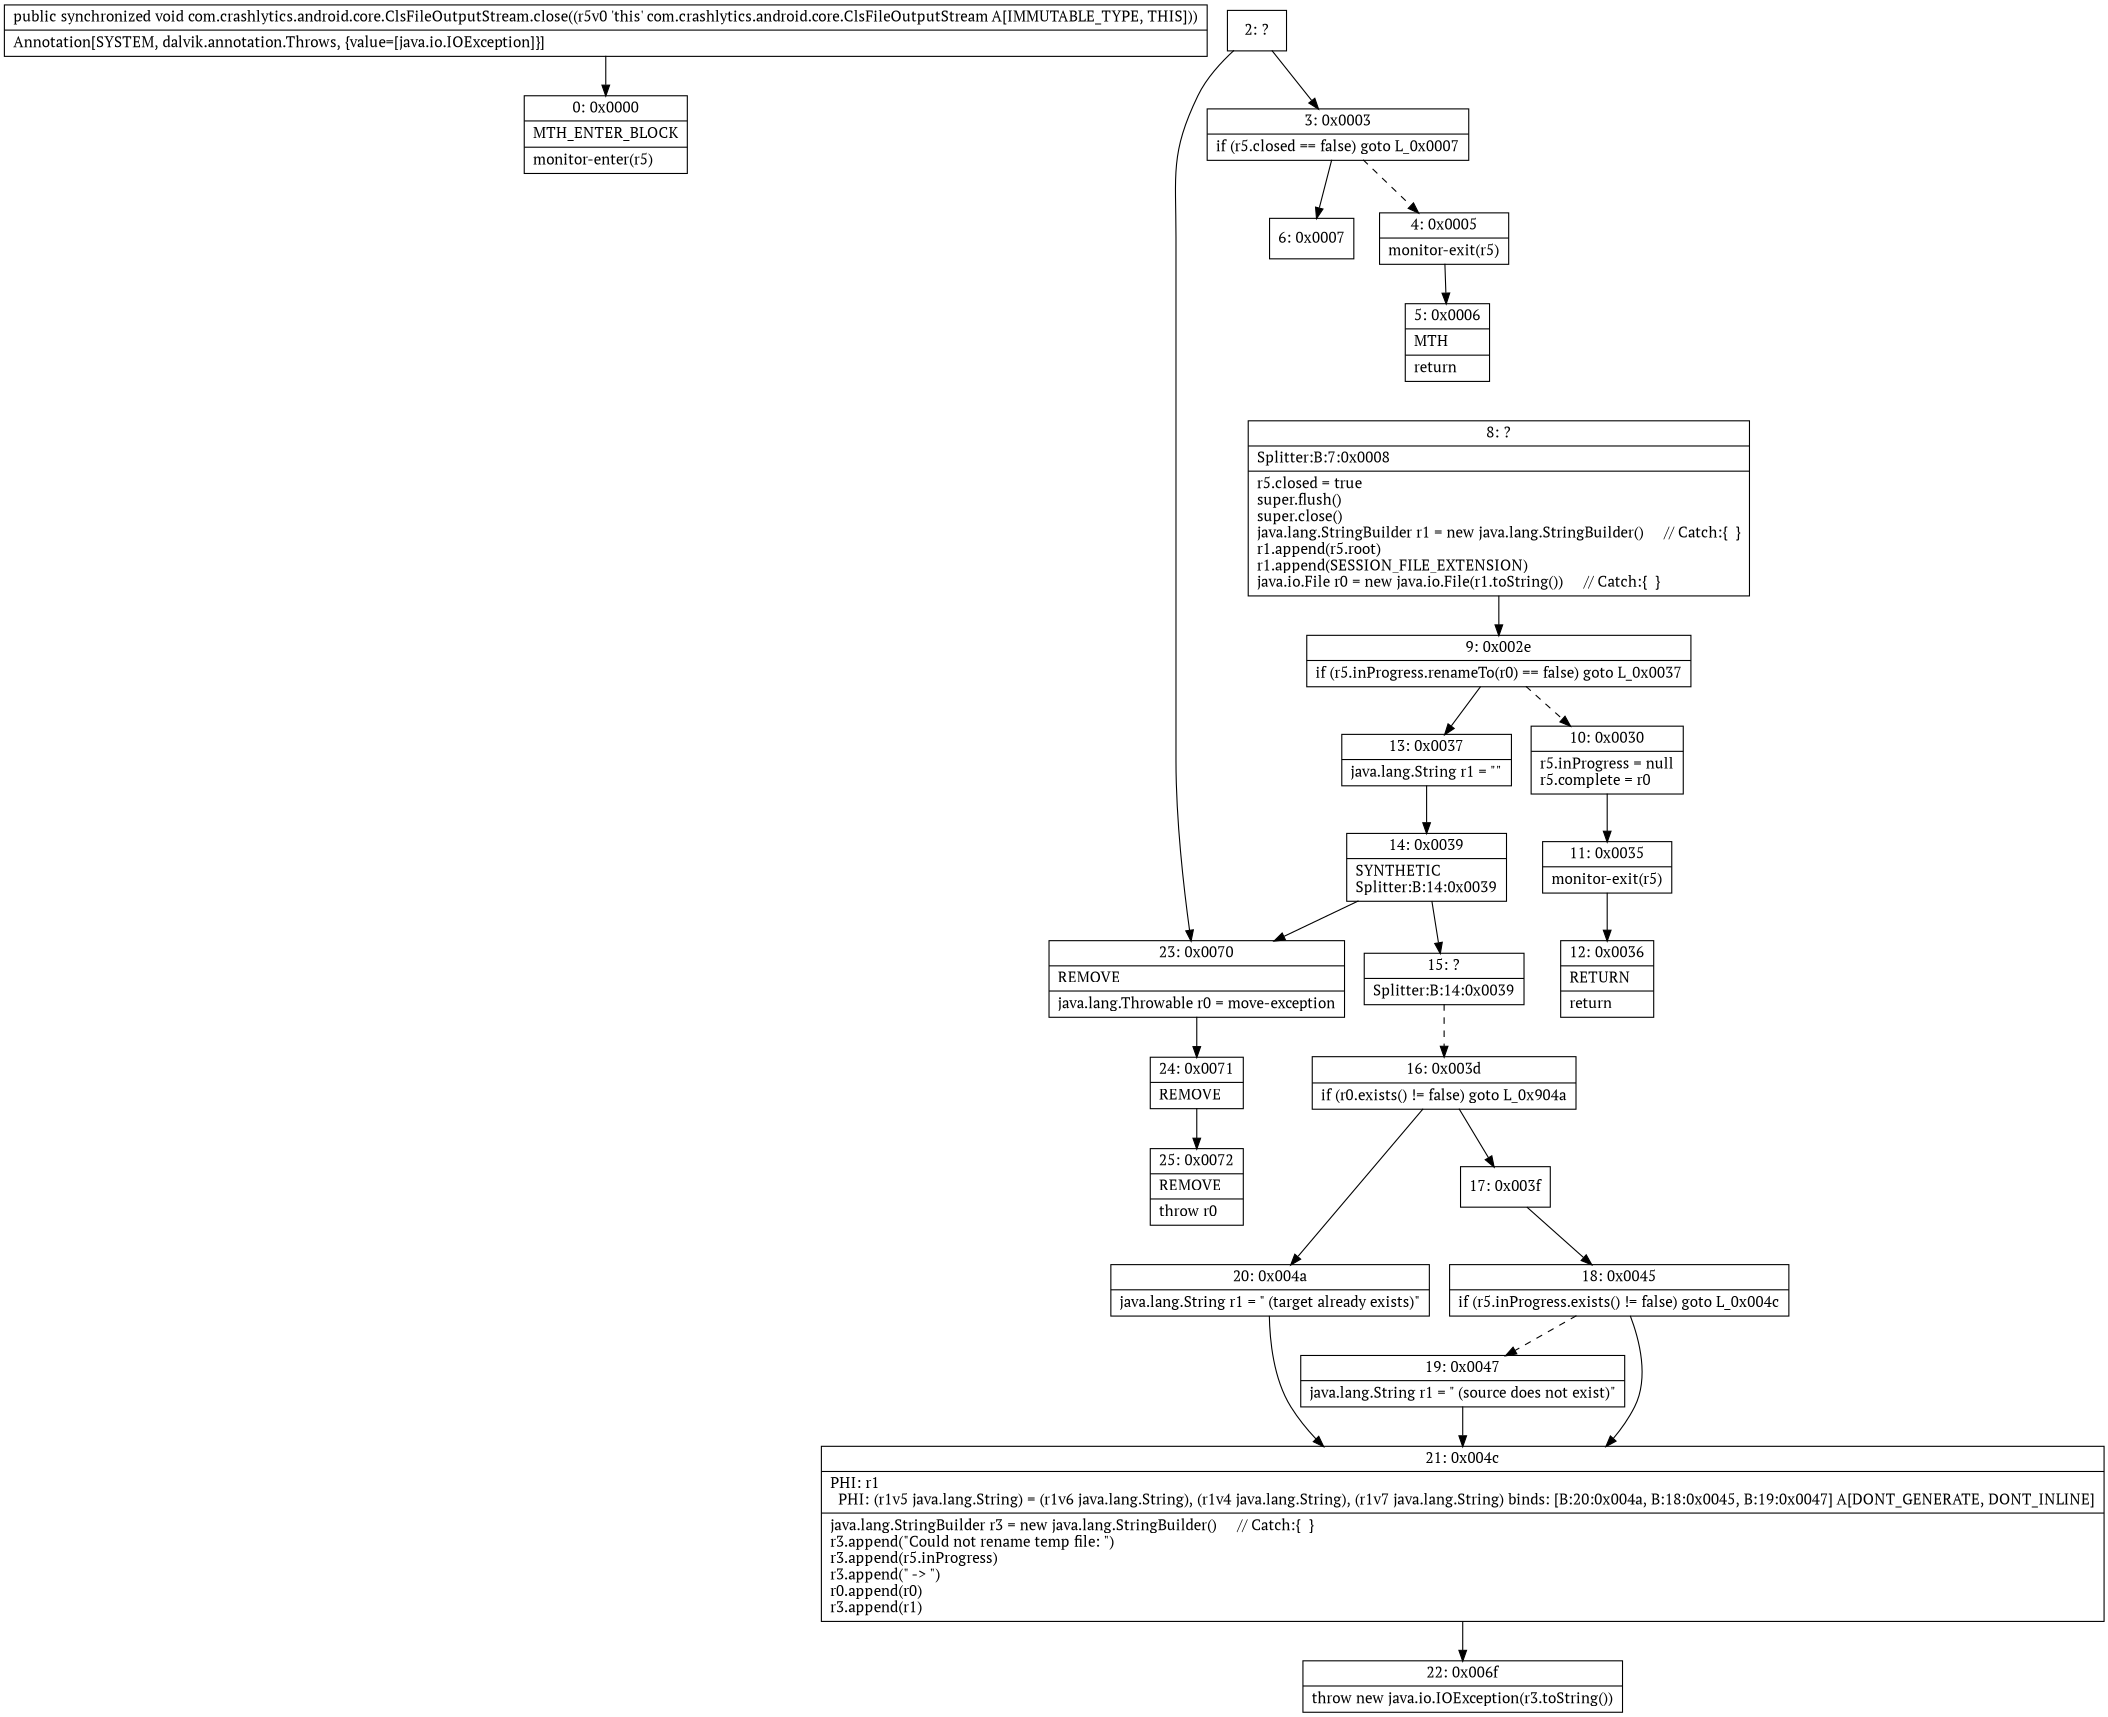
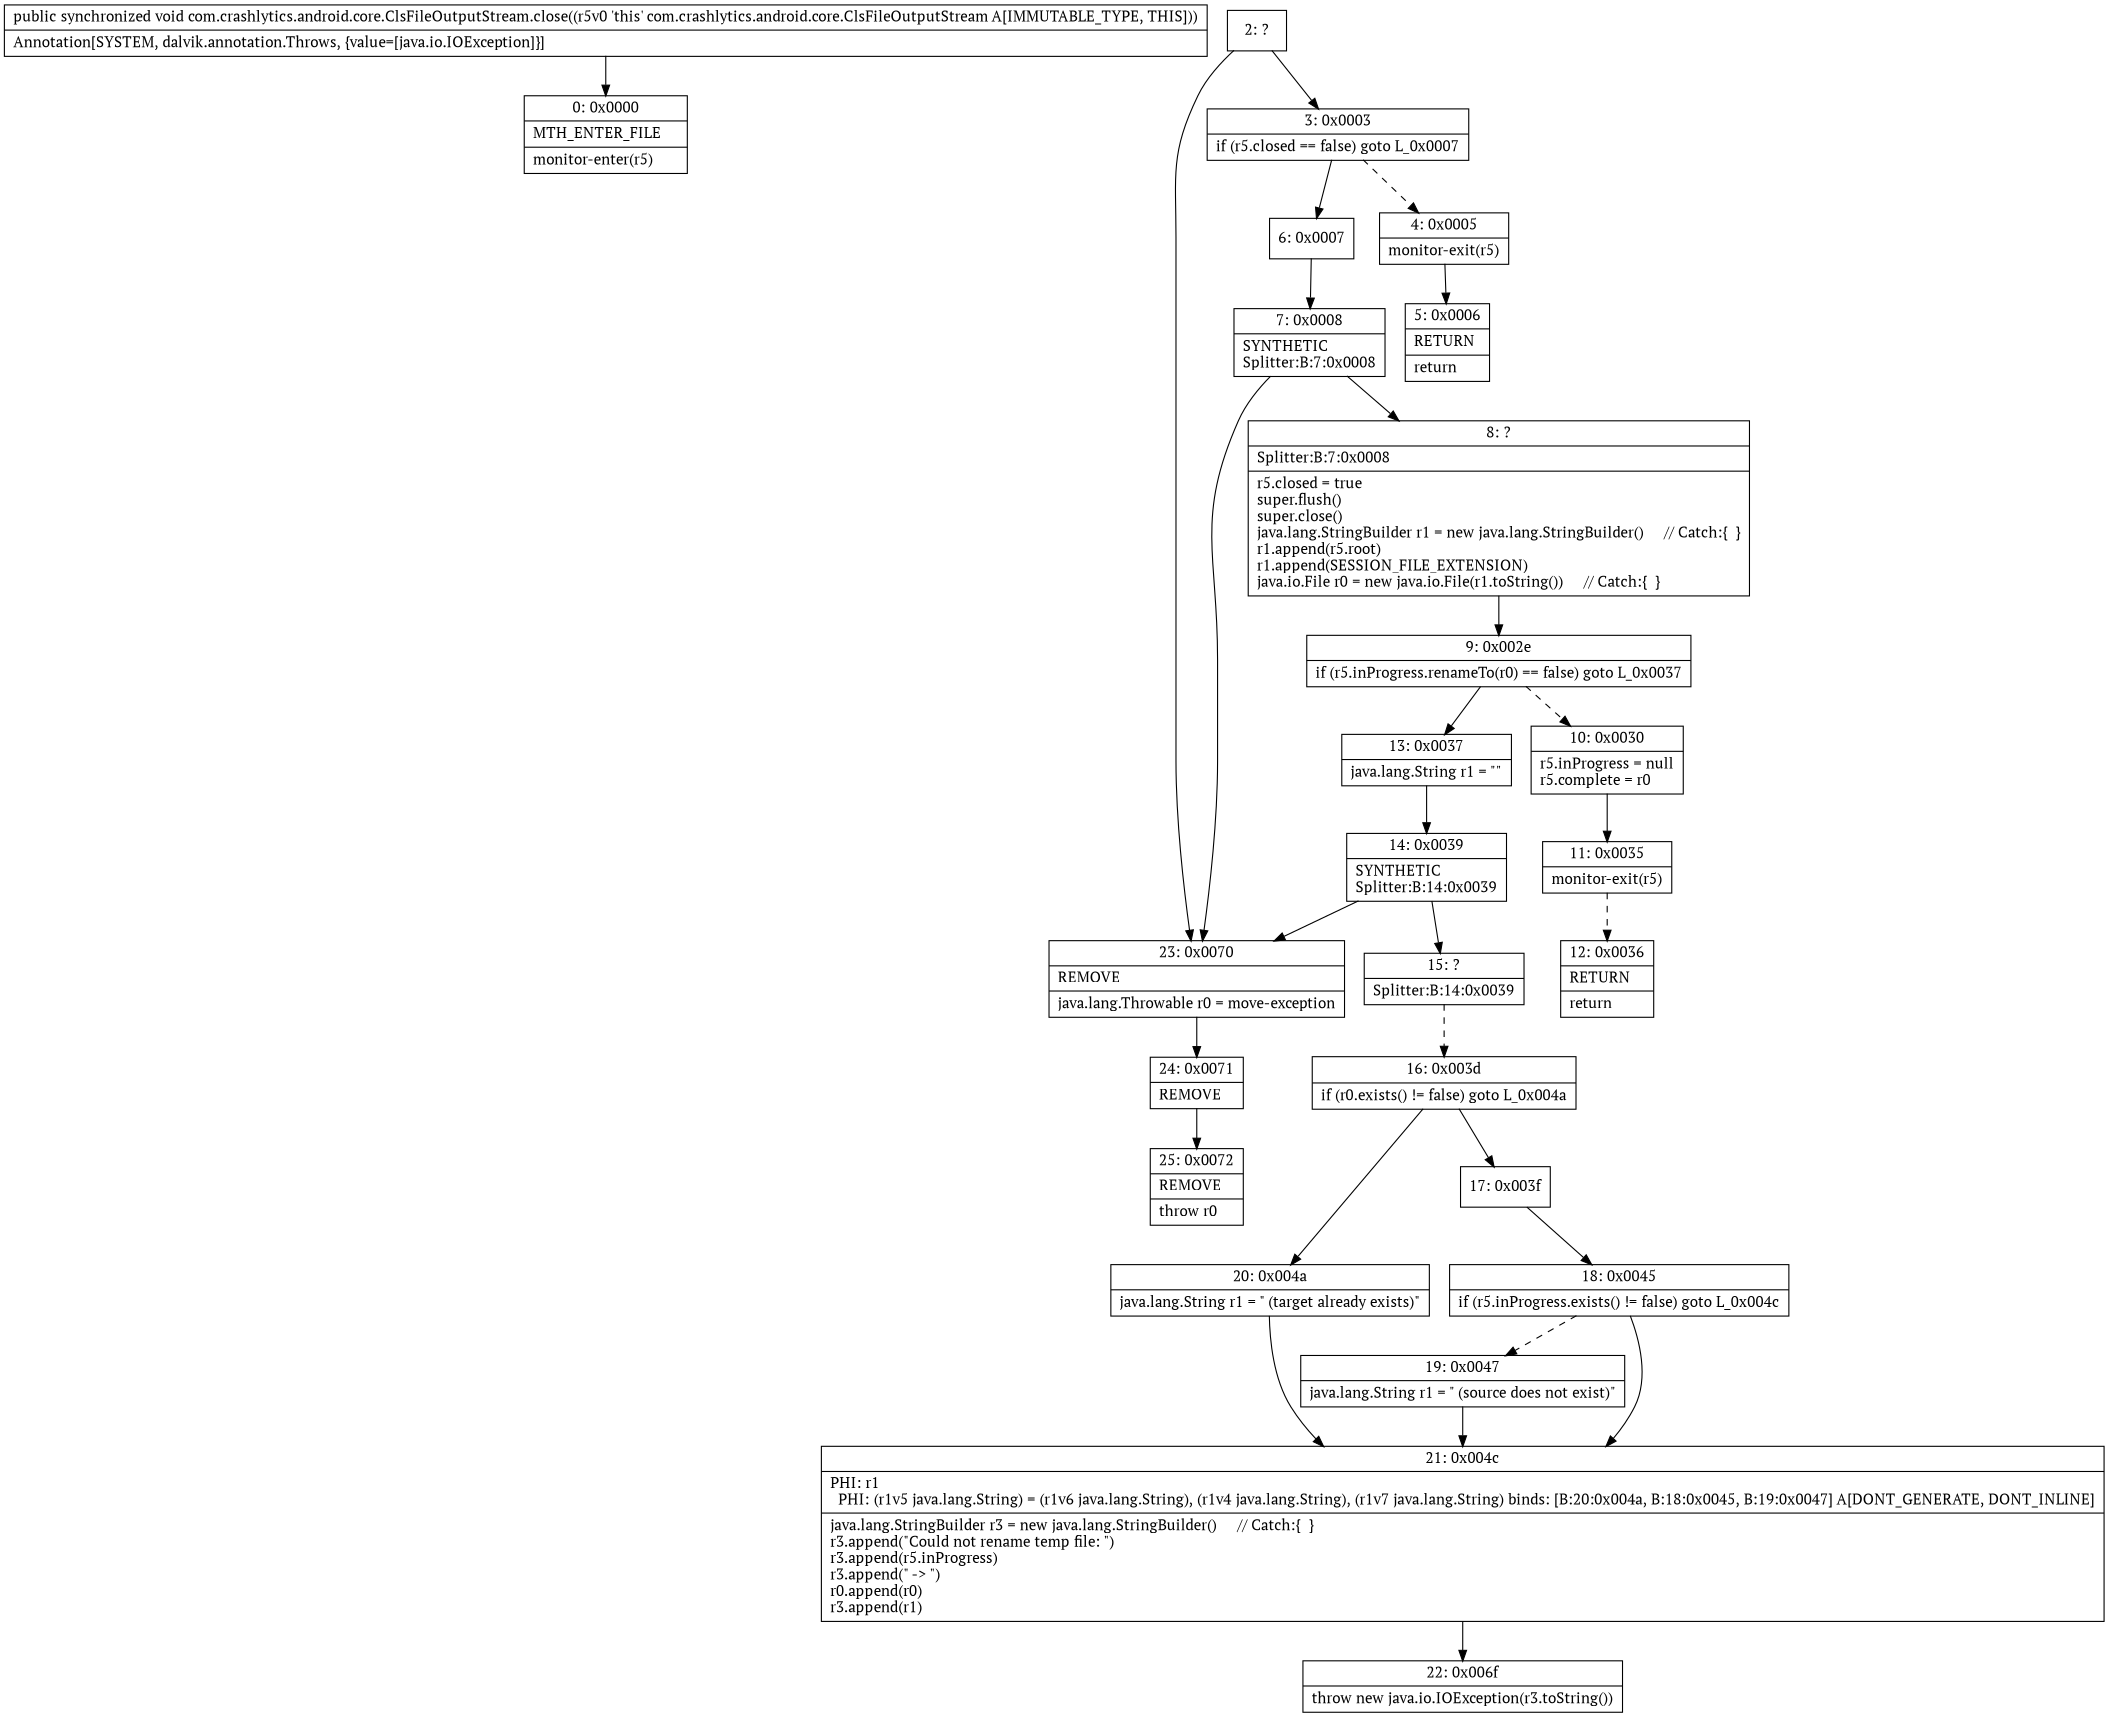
(606, 134) -> (598, 134)
(1432, 341) -> (1445, 341)
none -> (1310, 343)
(1607, 911) -> (1607, 911)
(1444, 1096) -> (1444, 1096)
